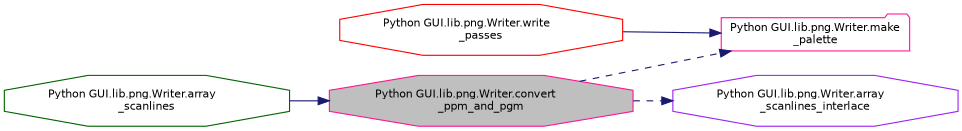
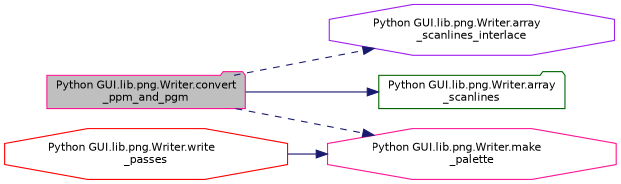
(815, 34) -> (472, 154)
(147, 101) -> (472, 92)
(304, 101) -> (306, 92)
(481, 101) -> (146, 92)
